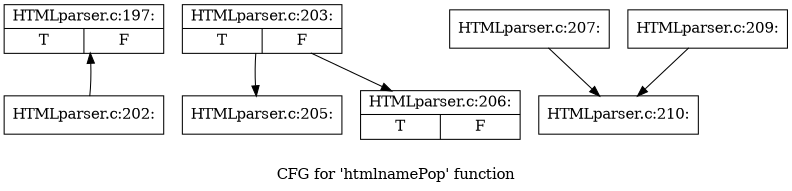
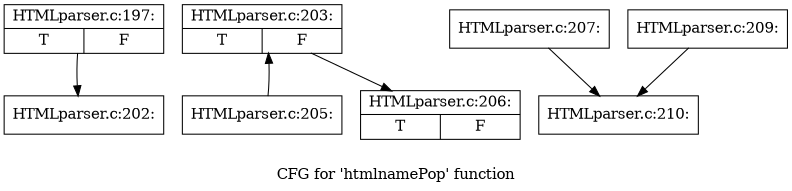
(255, 69) -> (269, 80)
(91, 80) -> (77, 69)
